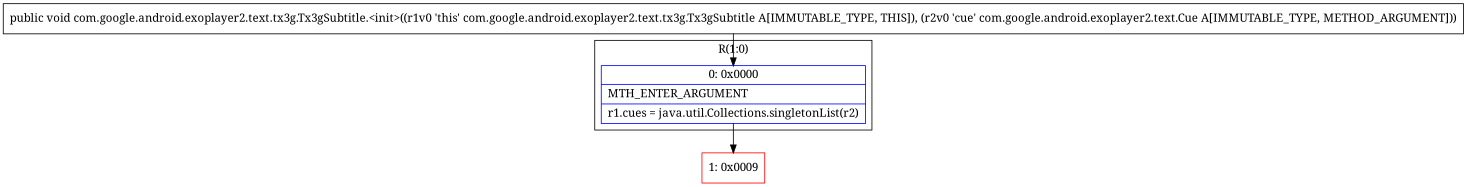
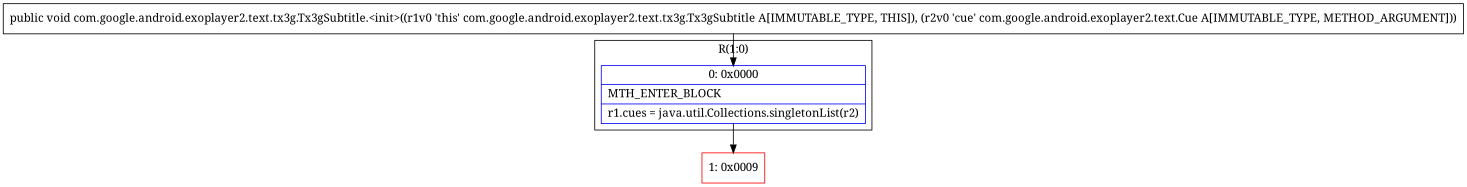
(678, 94) -> (664, 94)
